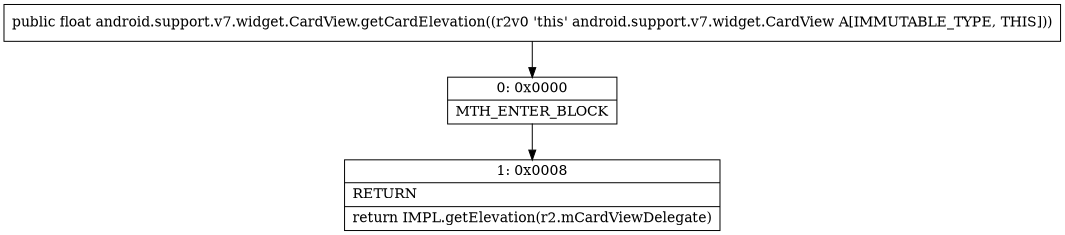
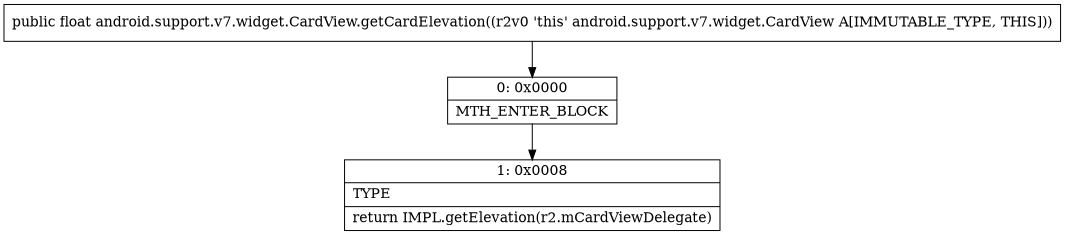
(385, 194) -> (372, 194)
